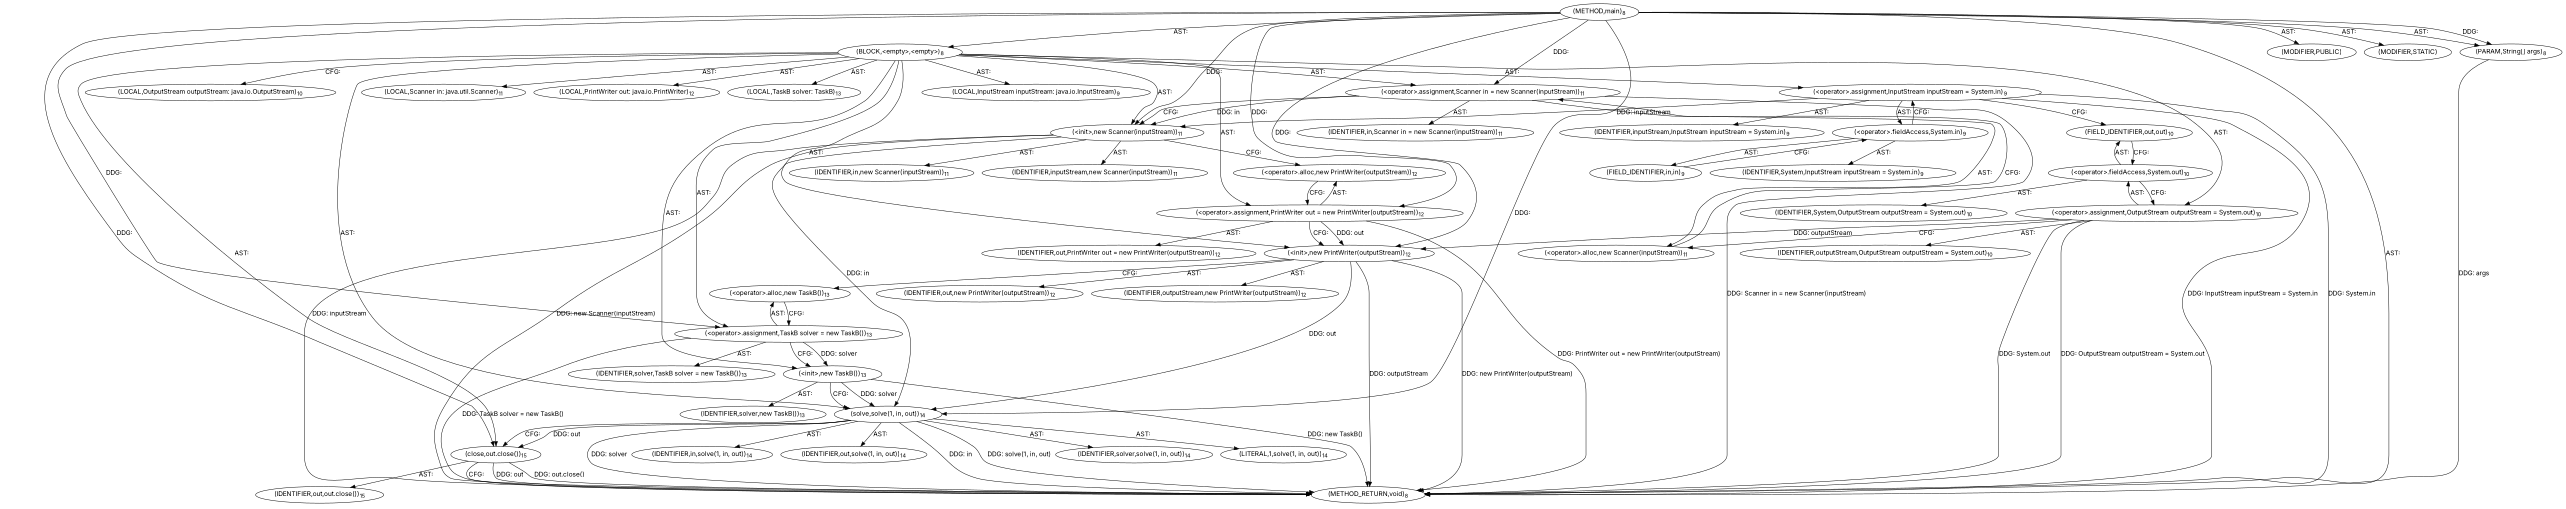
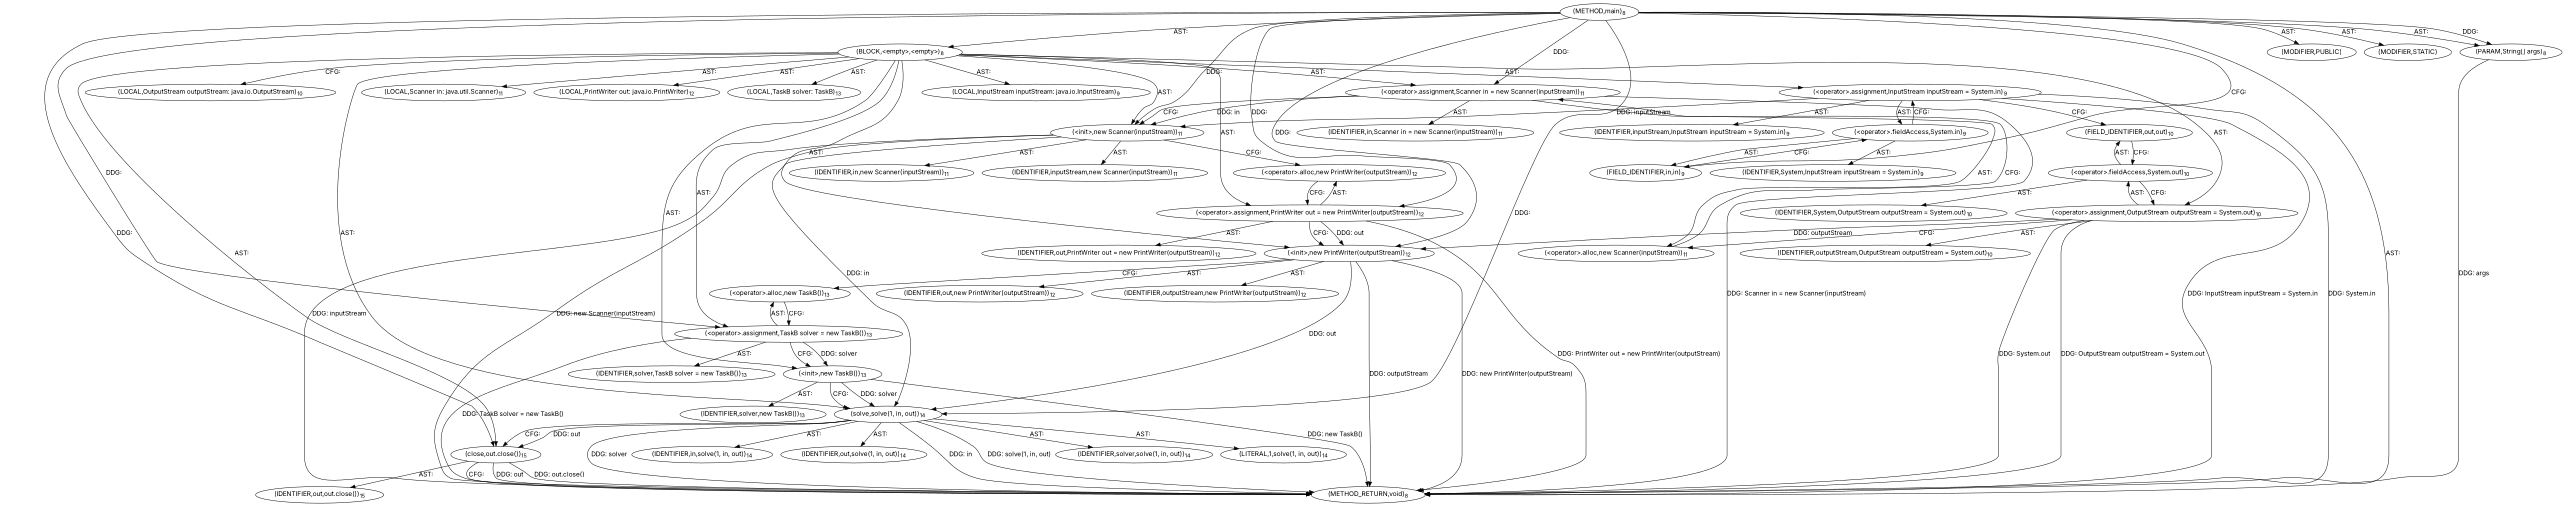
none -> (2215, 66)
